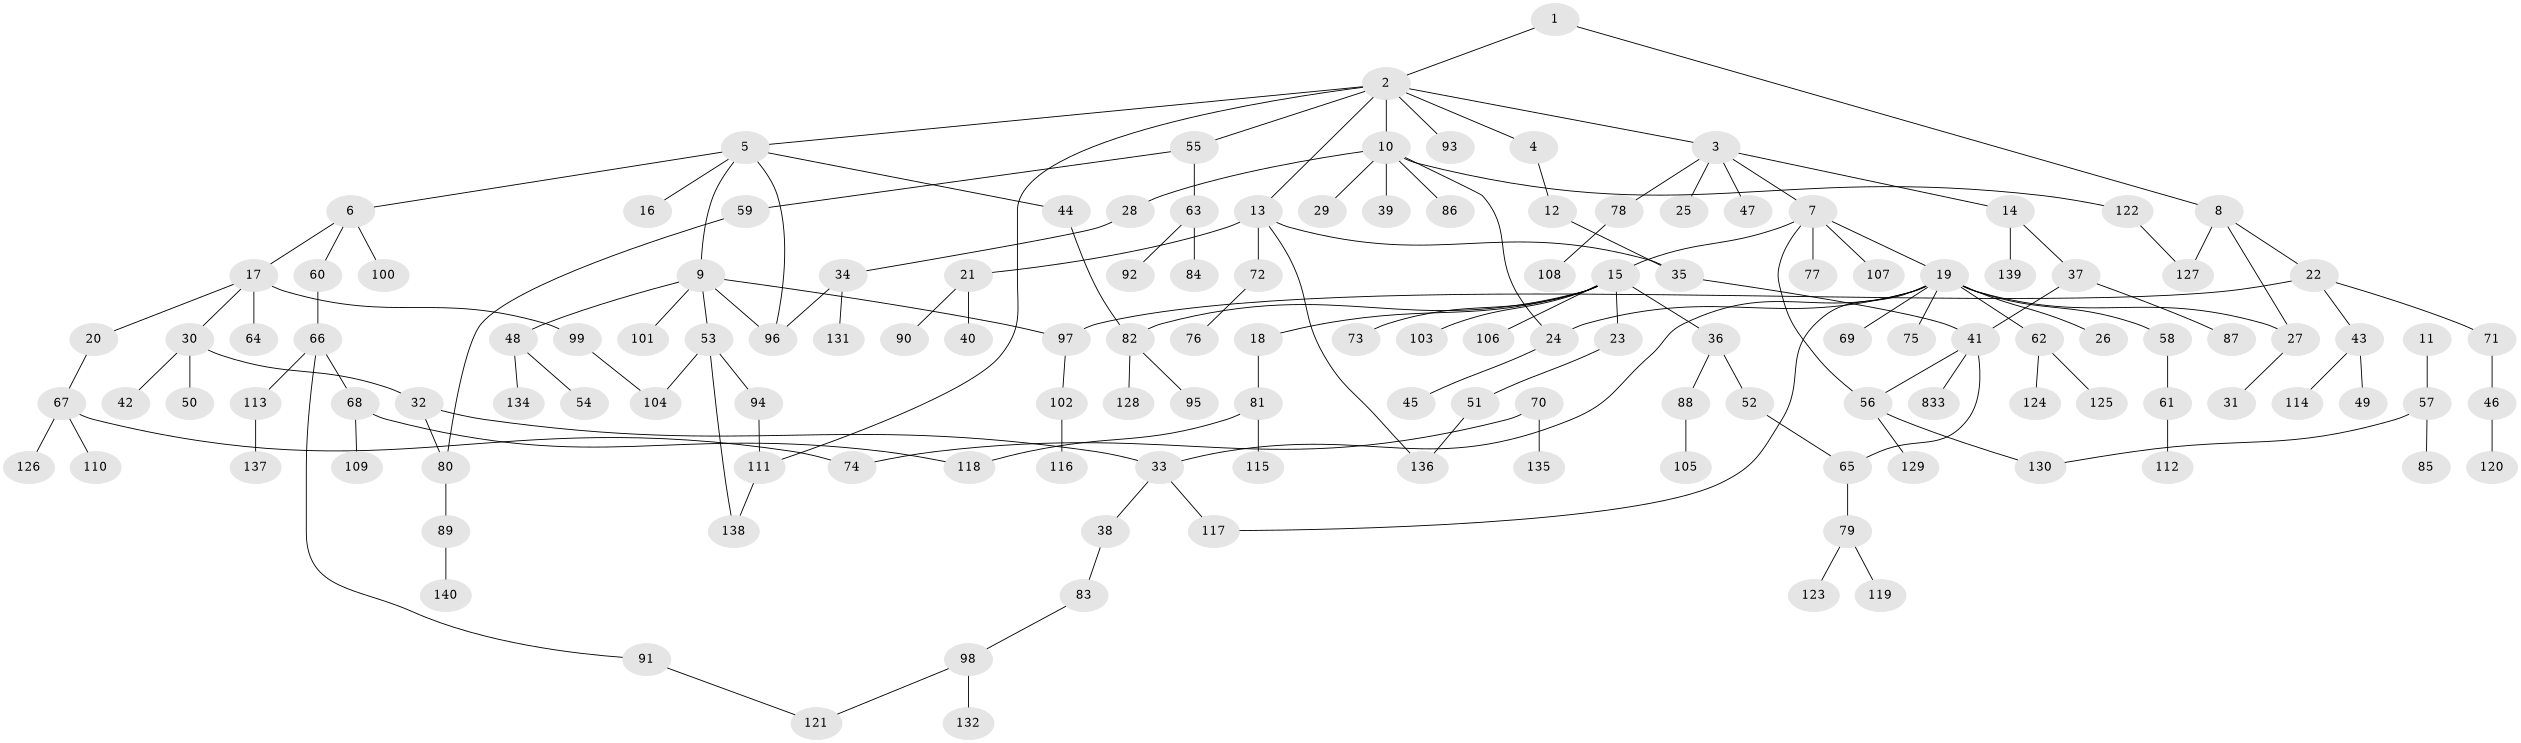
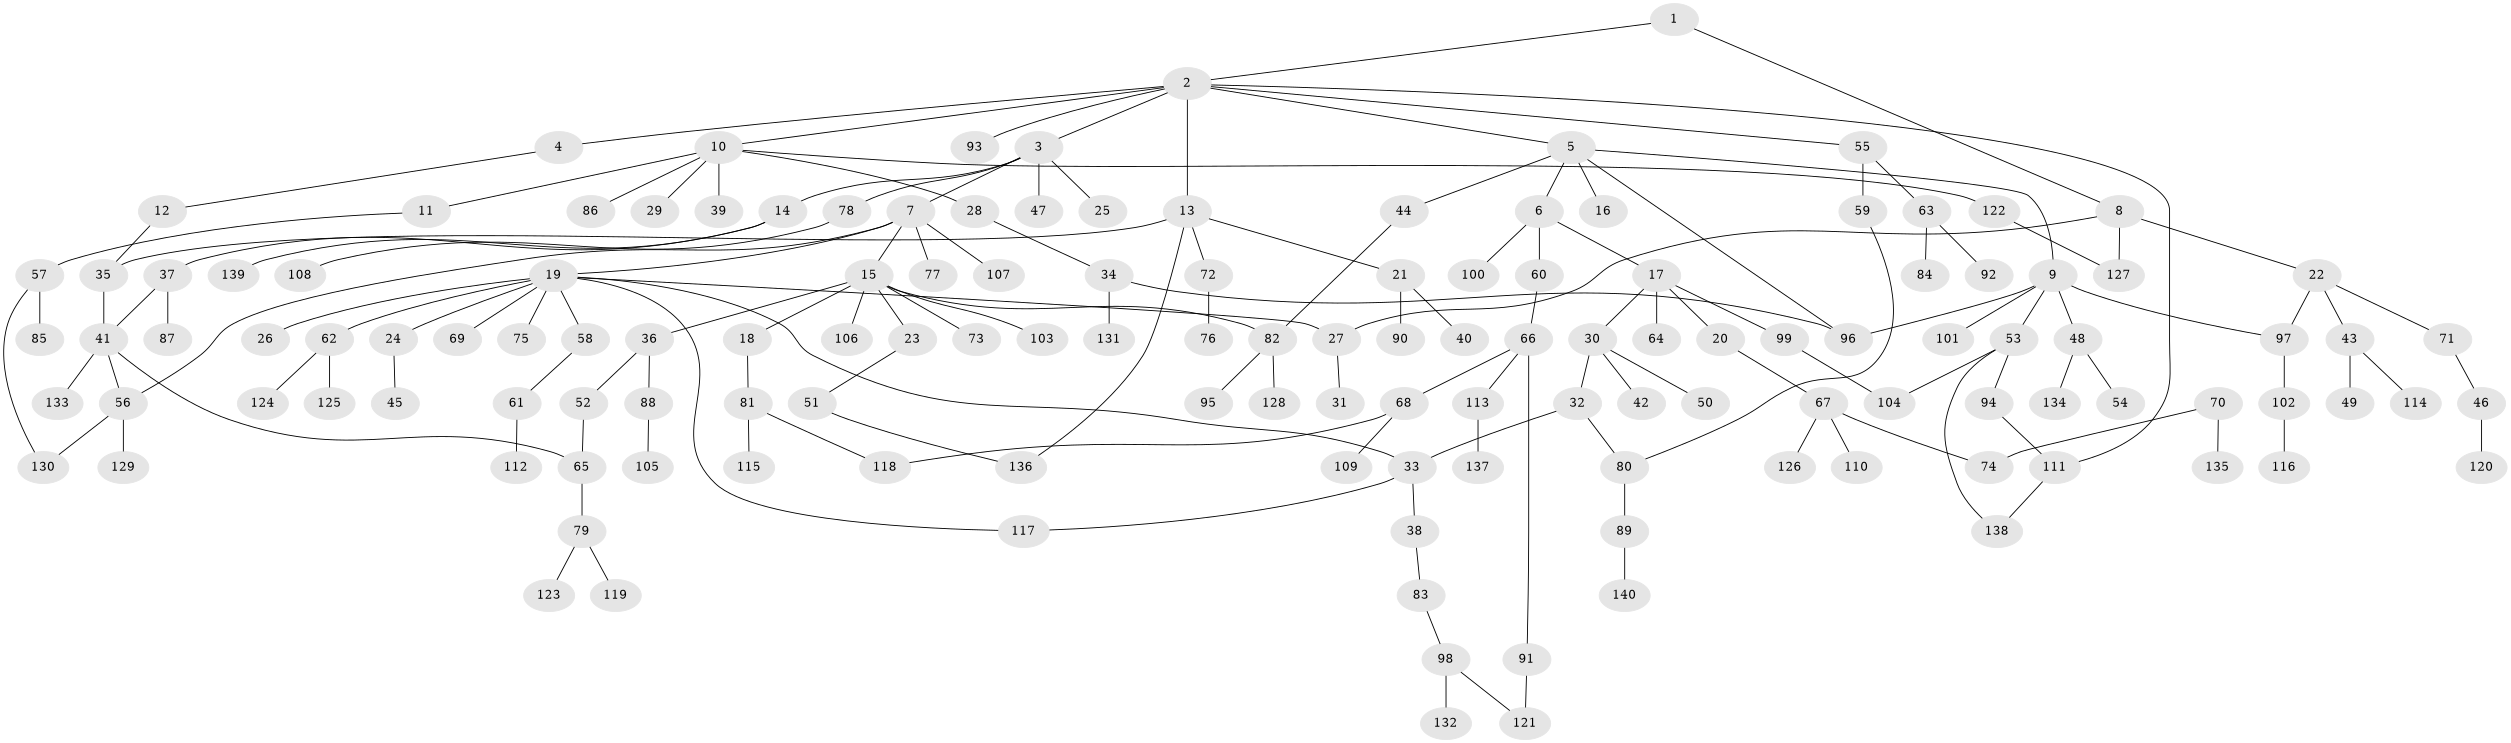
(1498, 221) -> (573, 180)
(1934, 404) -> (58, 404)
